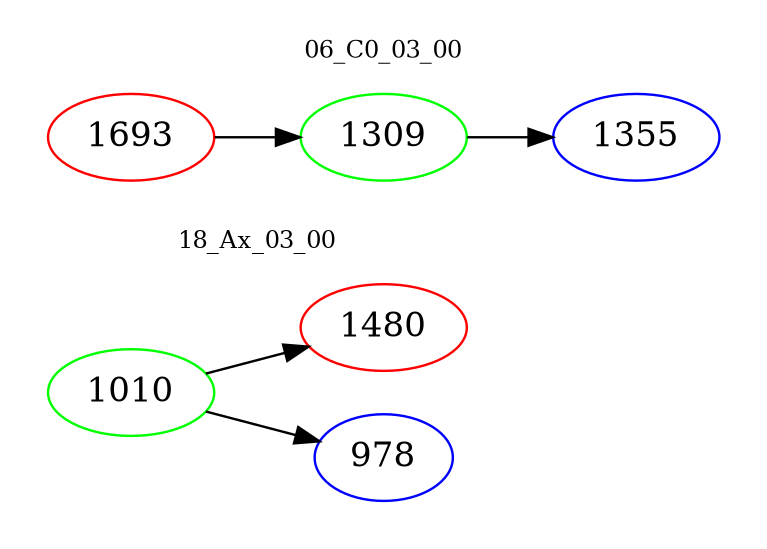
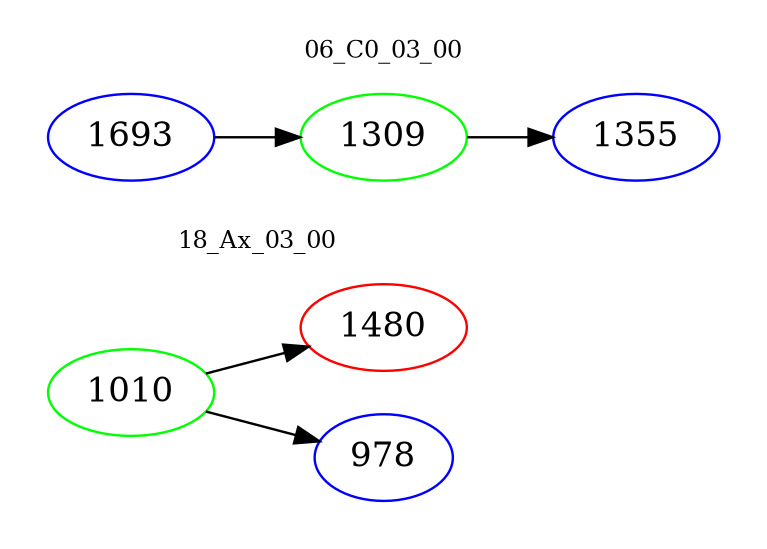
(131, 137) -> (131, 137)
